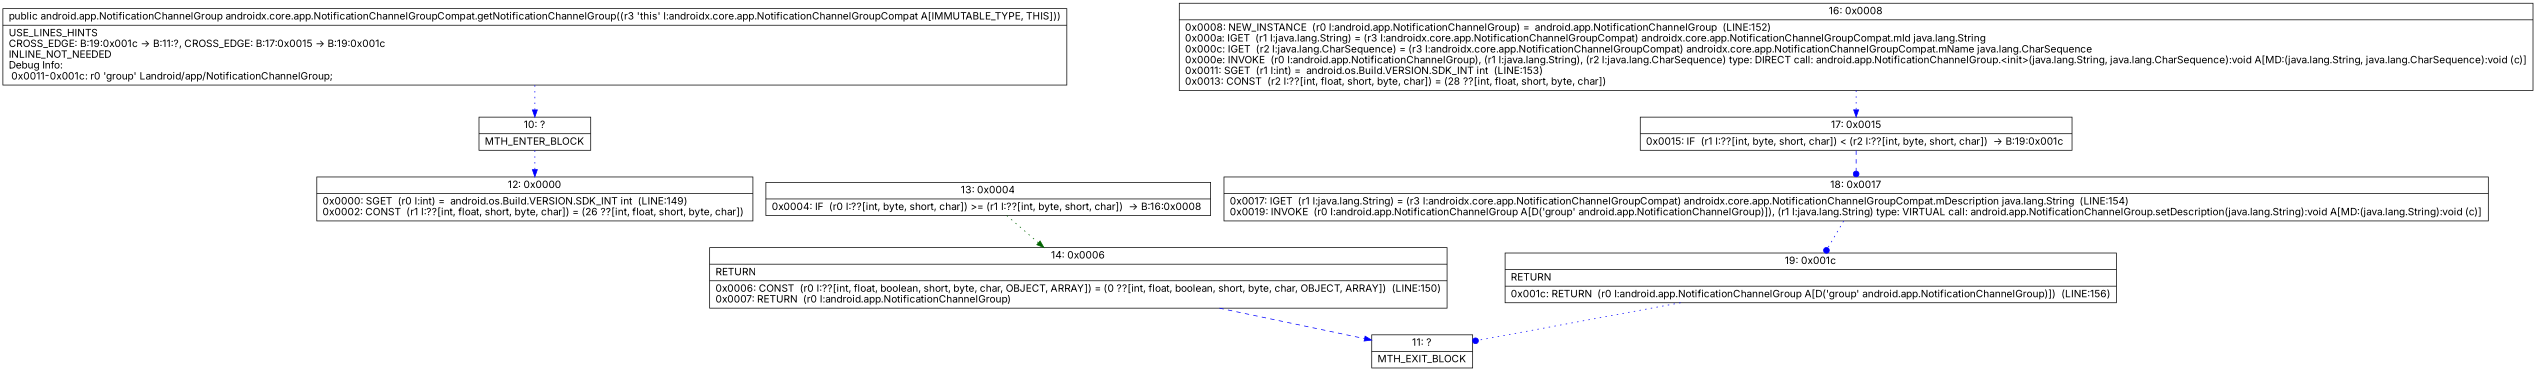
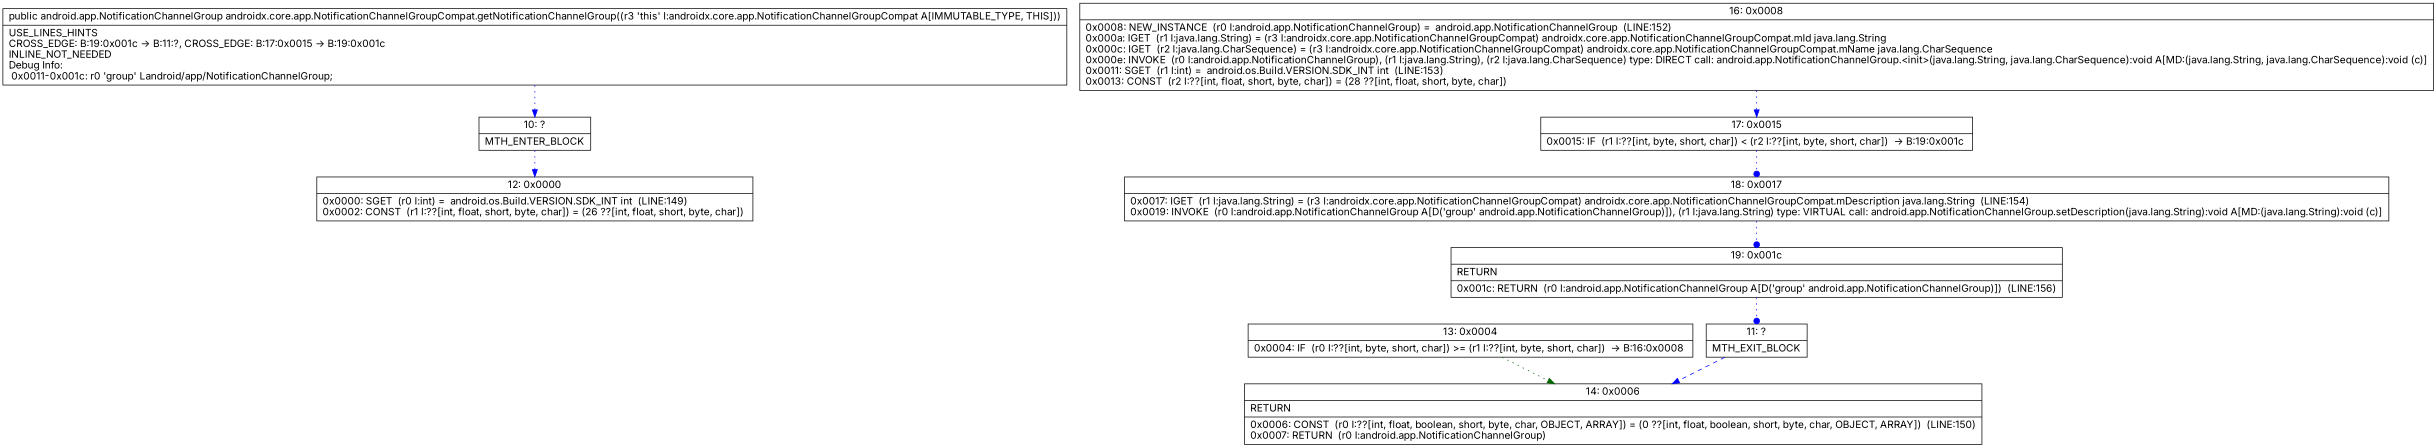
(1856, 161) -> (1757, 161)
(1292, 323) -> (1702, 369)
